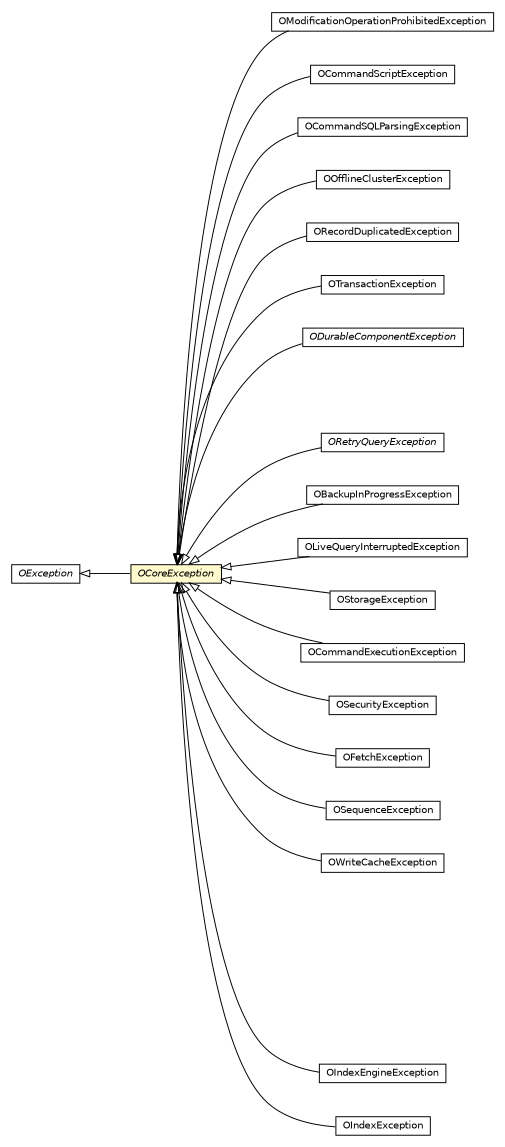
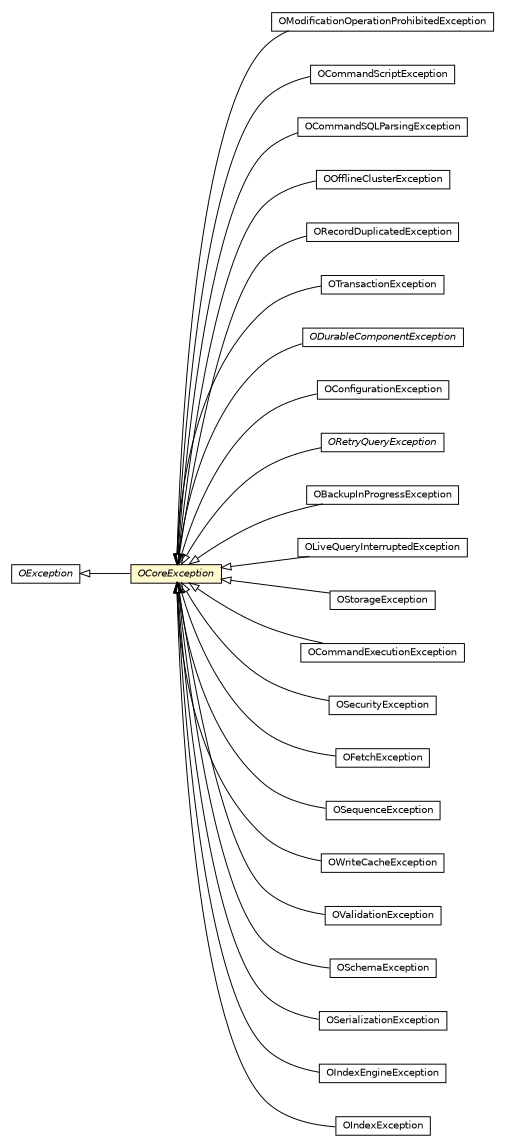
none -> (383, 389)
none -> (383, 915)
none -> (383, 968)
none -> (383, 1020)
